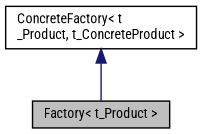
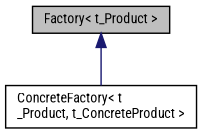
(101, 82) -> (101, 67)
